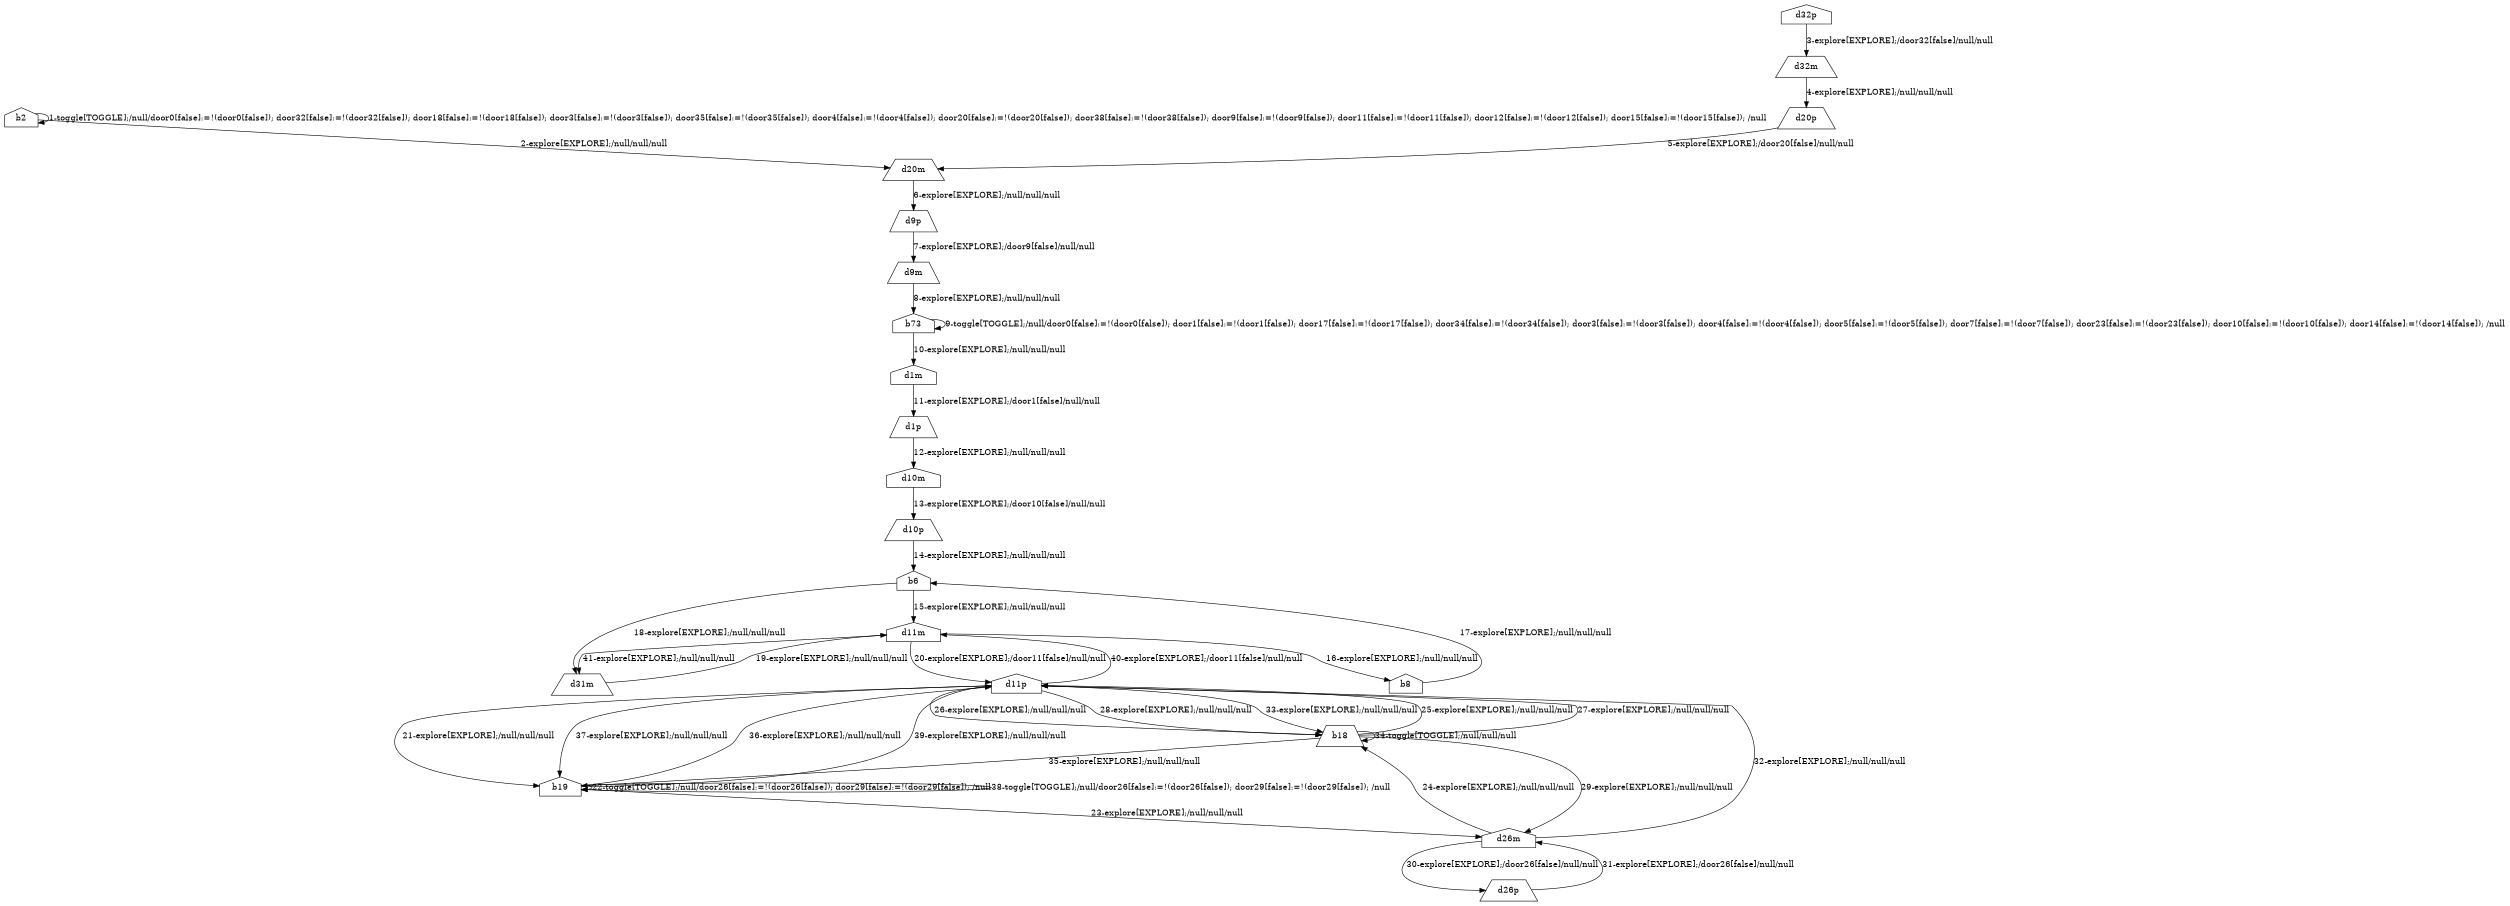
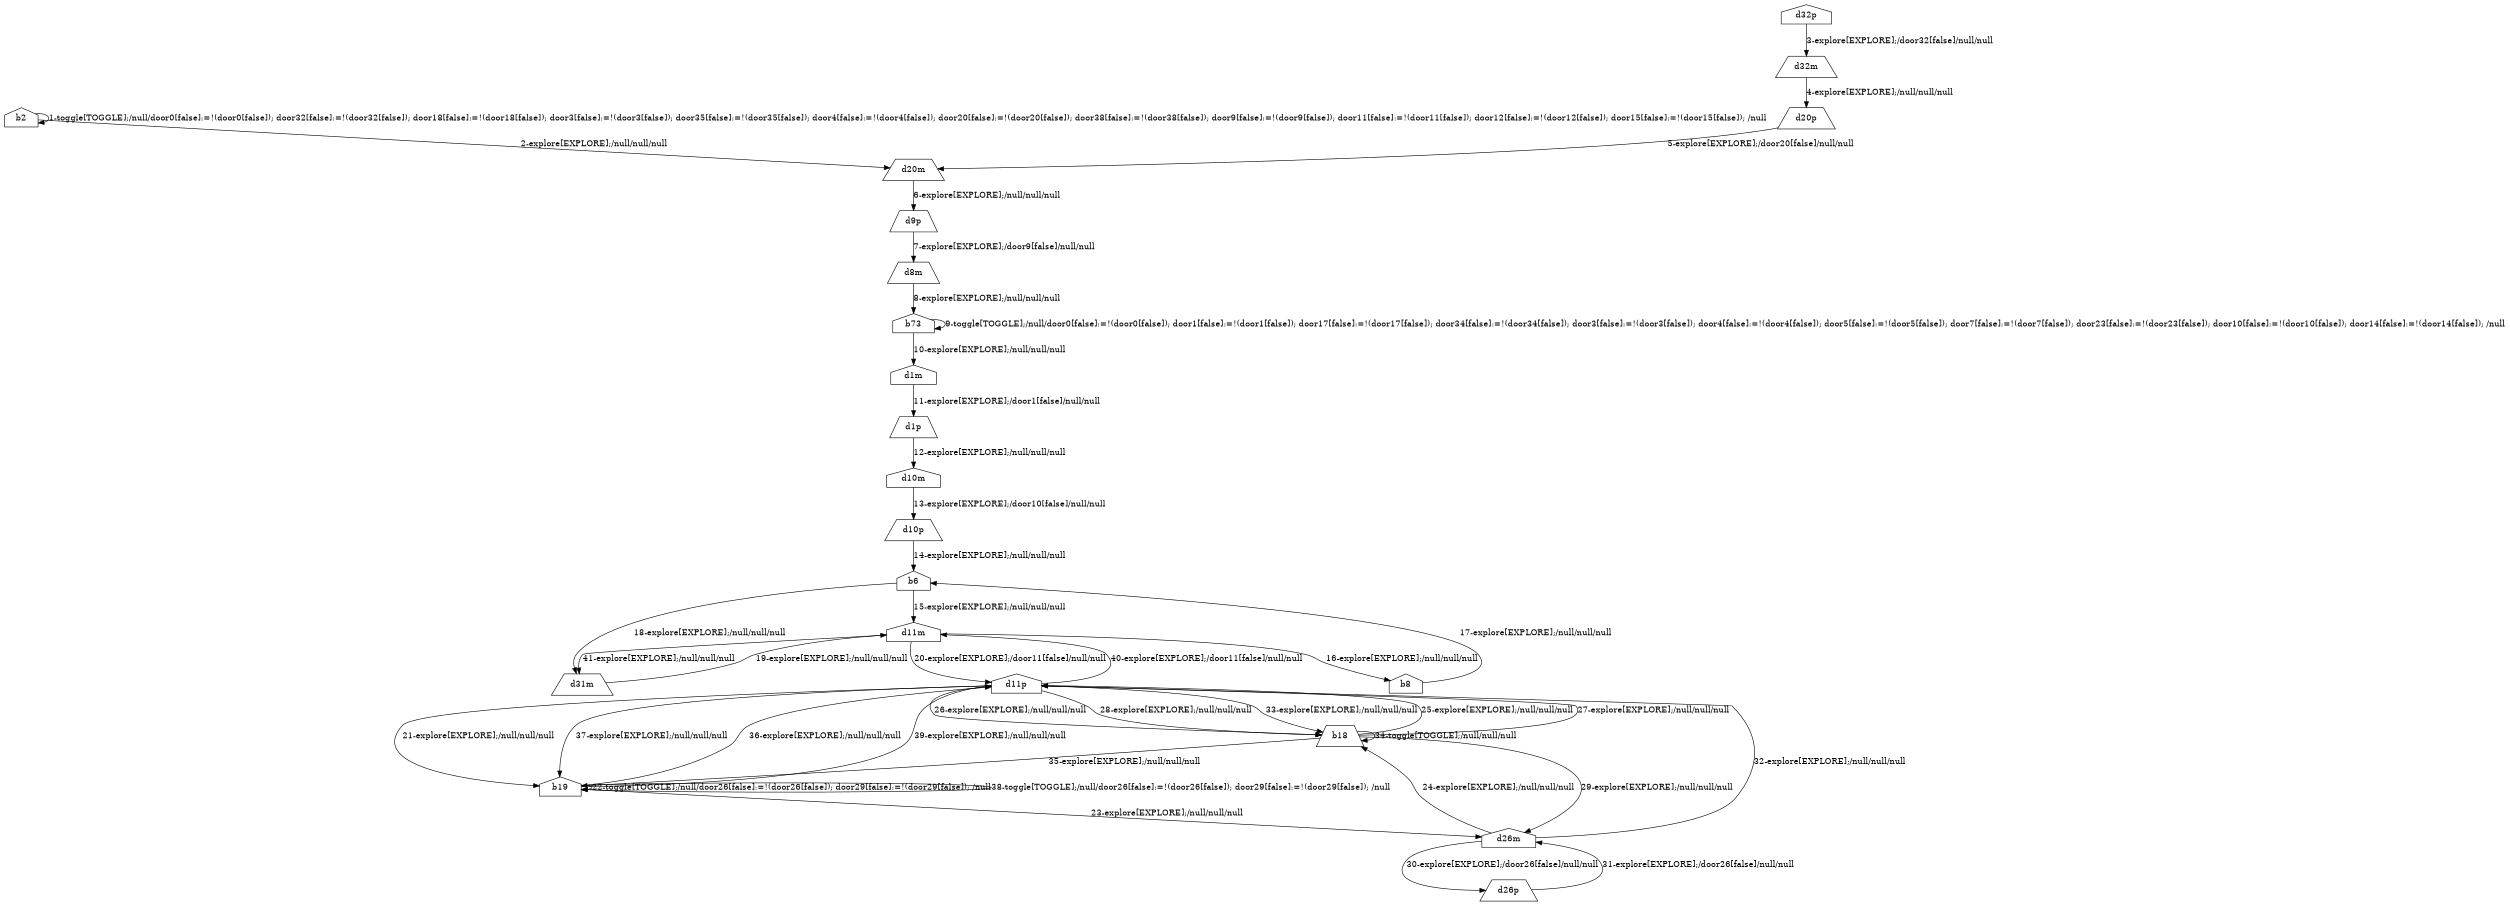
(914, 273) -> (914, 273)
